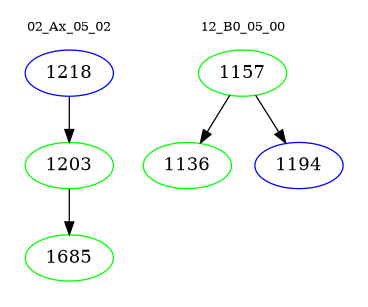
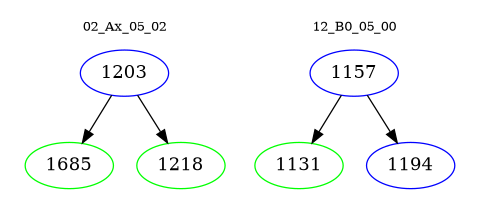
(69, 73) -> (181, 166)
(243, 73) -> (354, 73)
(69, 113) -> (149, 114)
(69, 166) -> (124, 73)
(187, 166) -> (299, 166)
